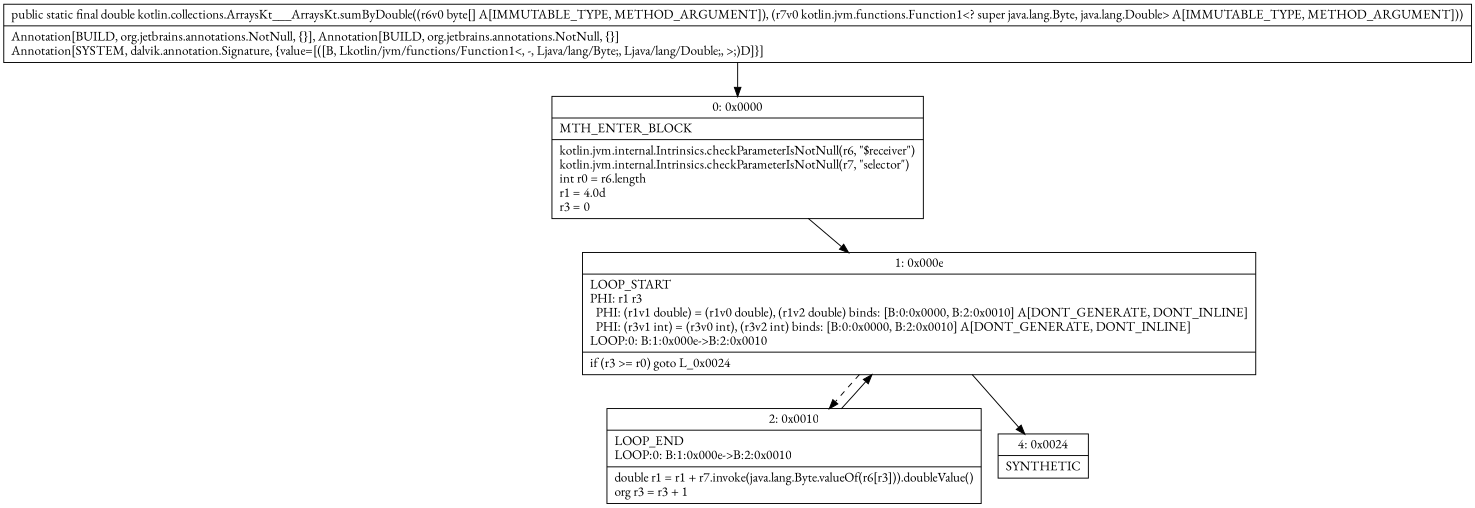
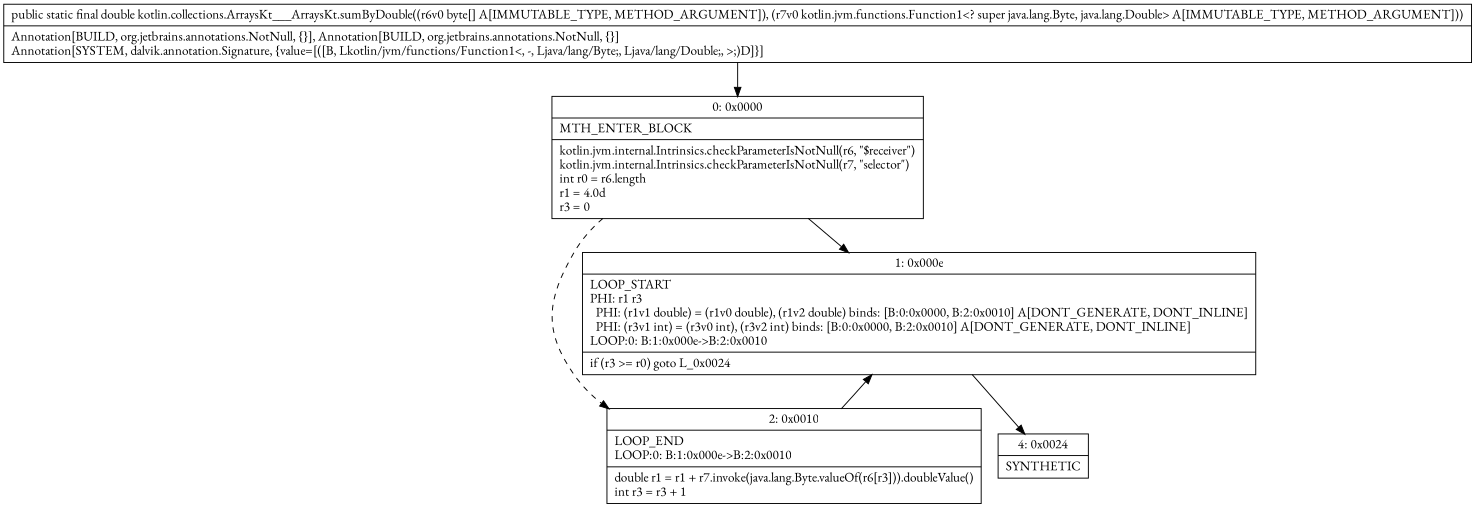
(847, 388) -> (553, 311)
(652, 492) -> (651, 492)
